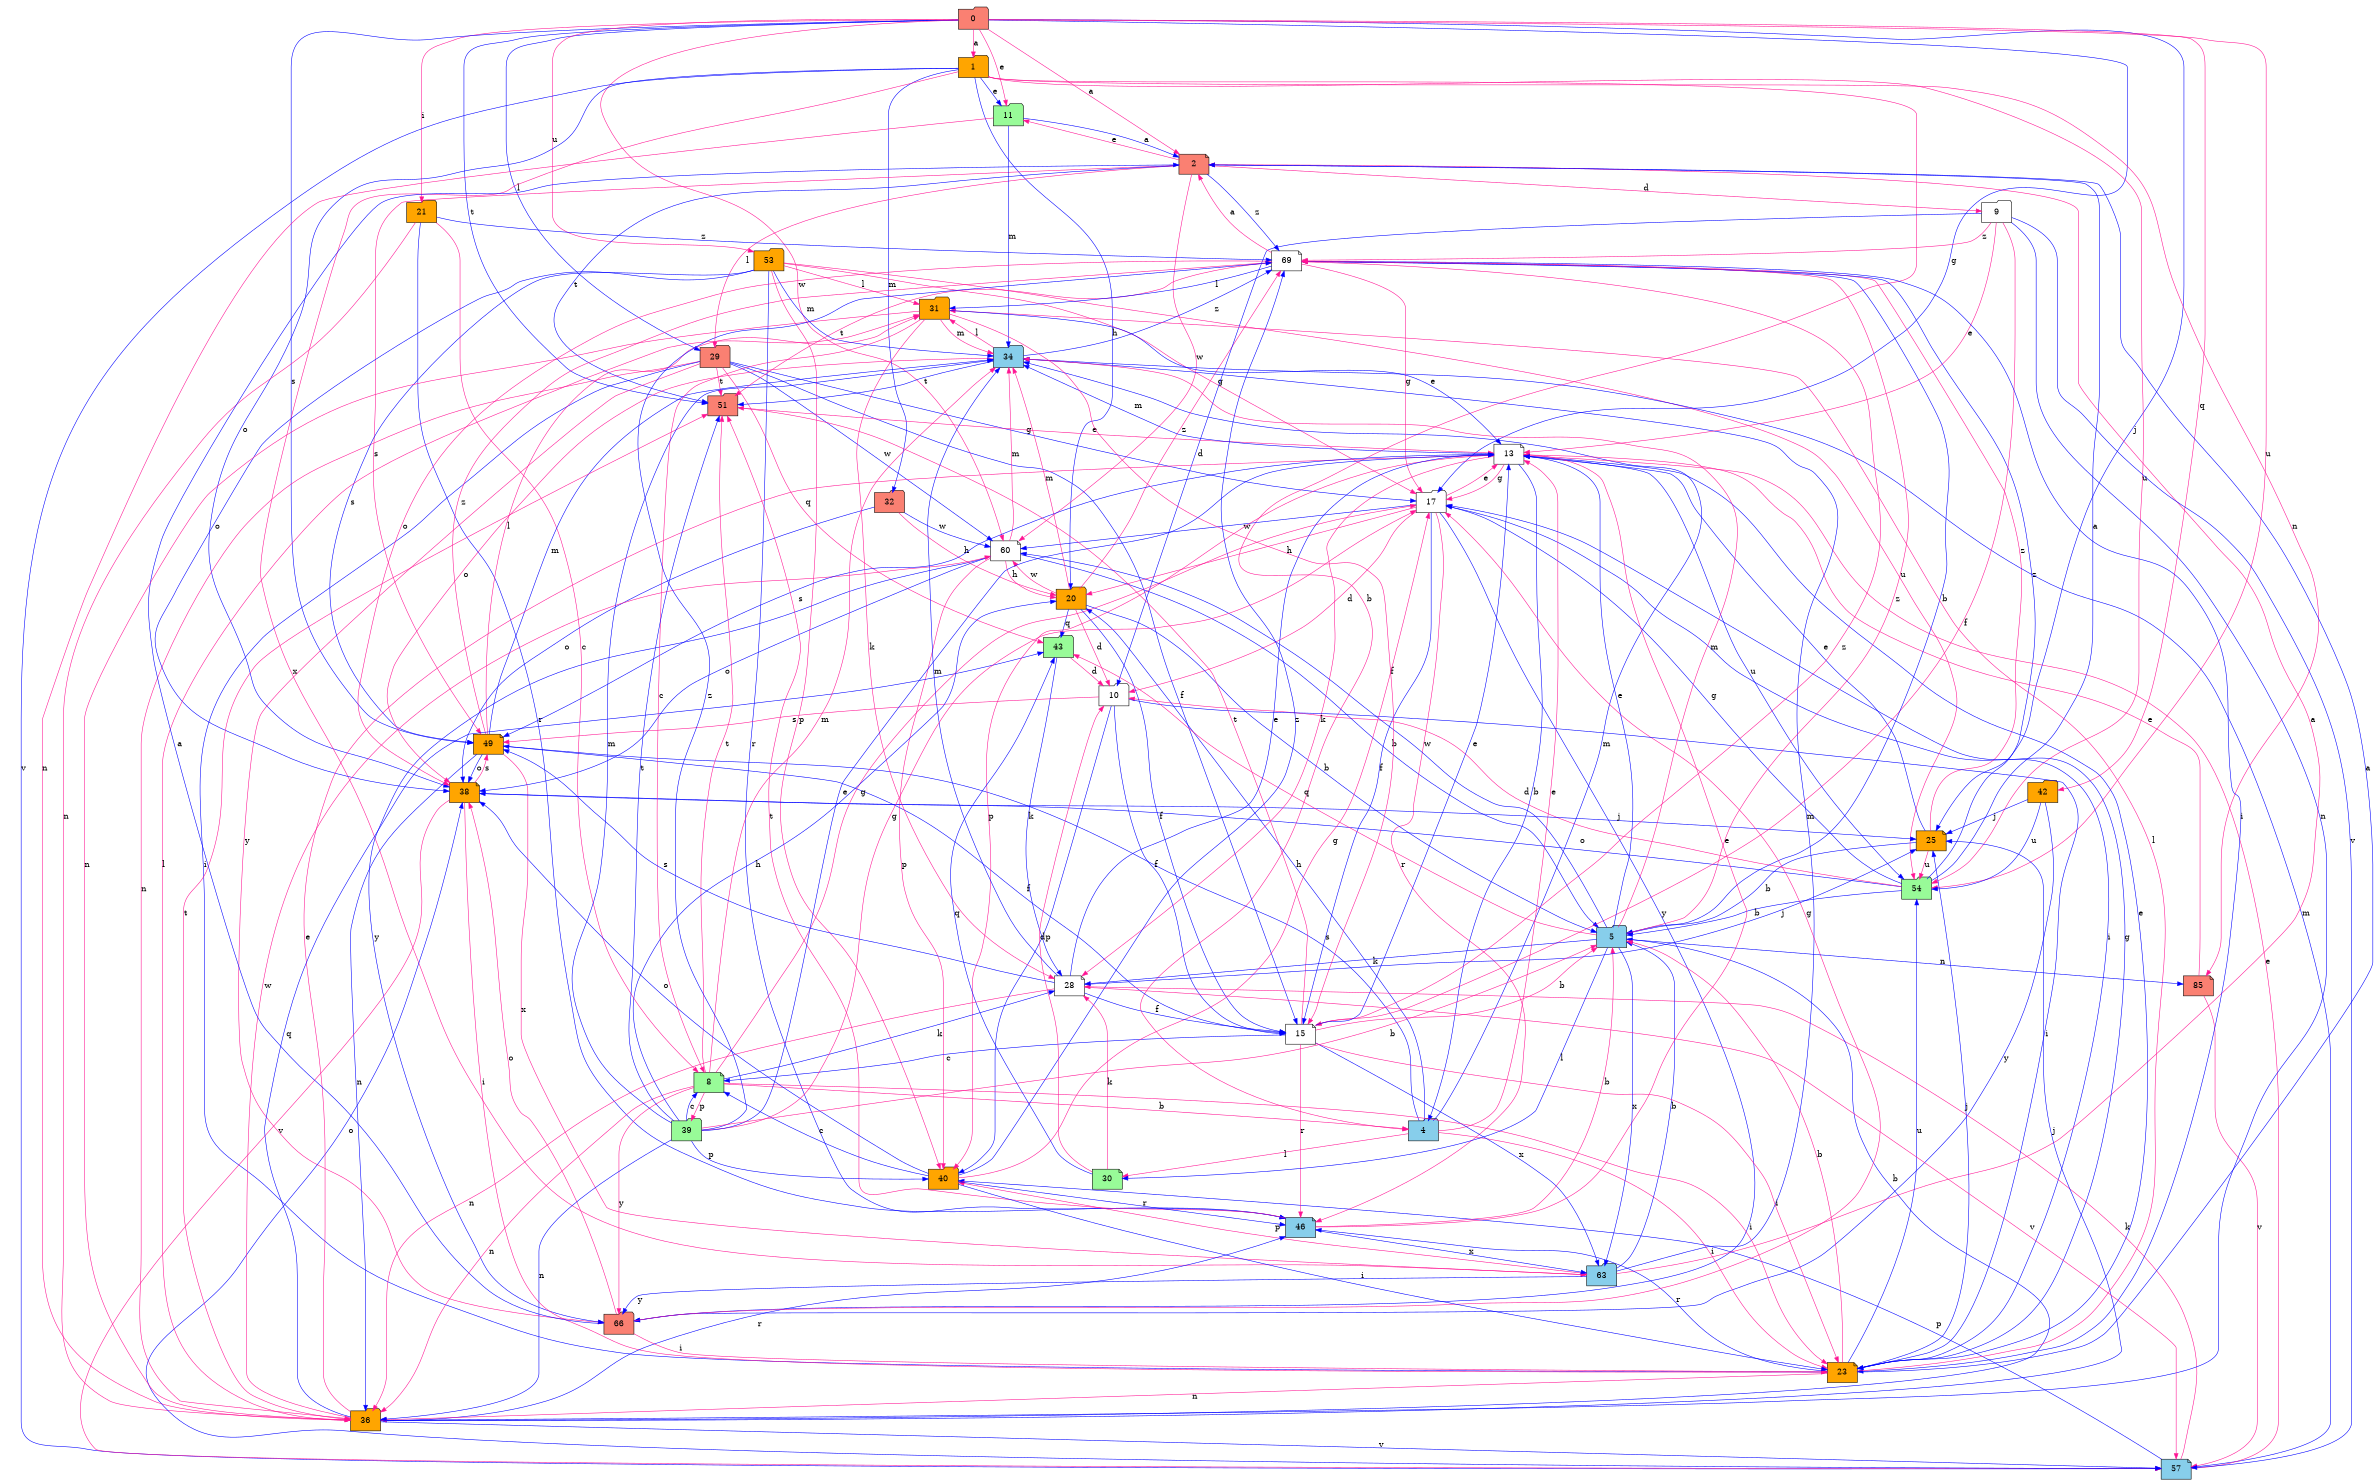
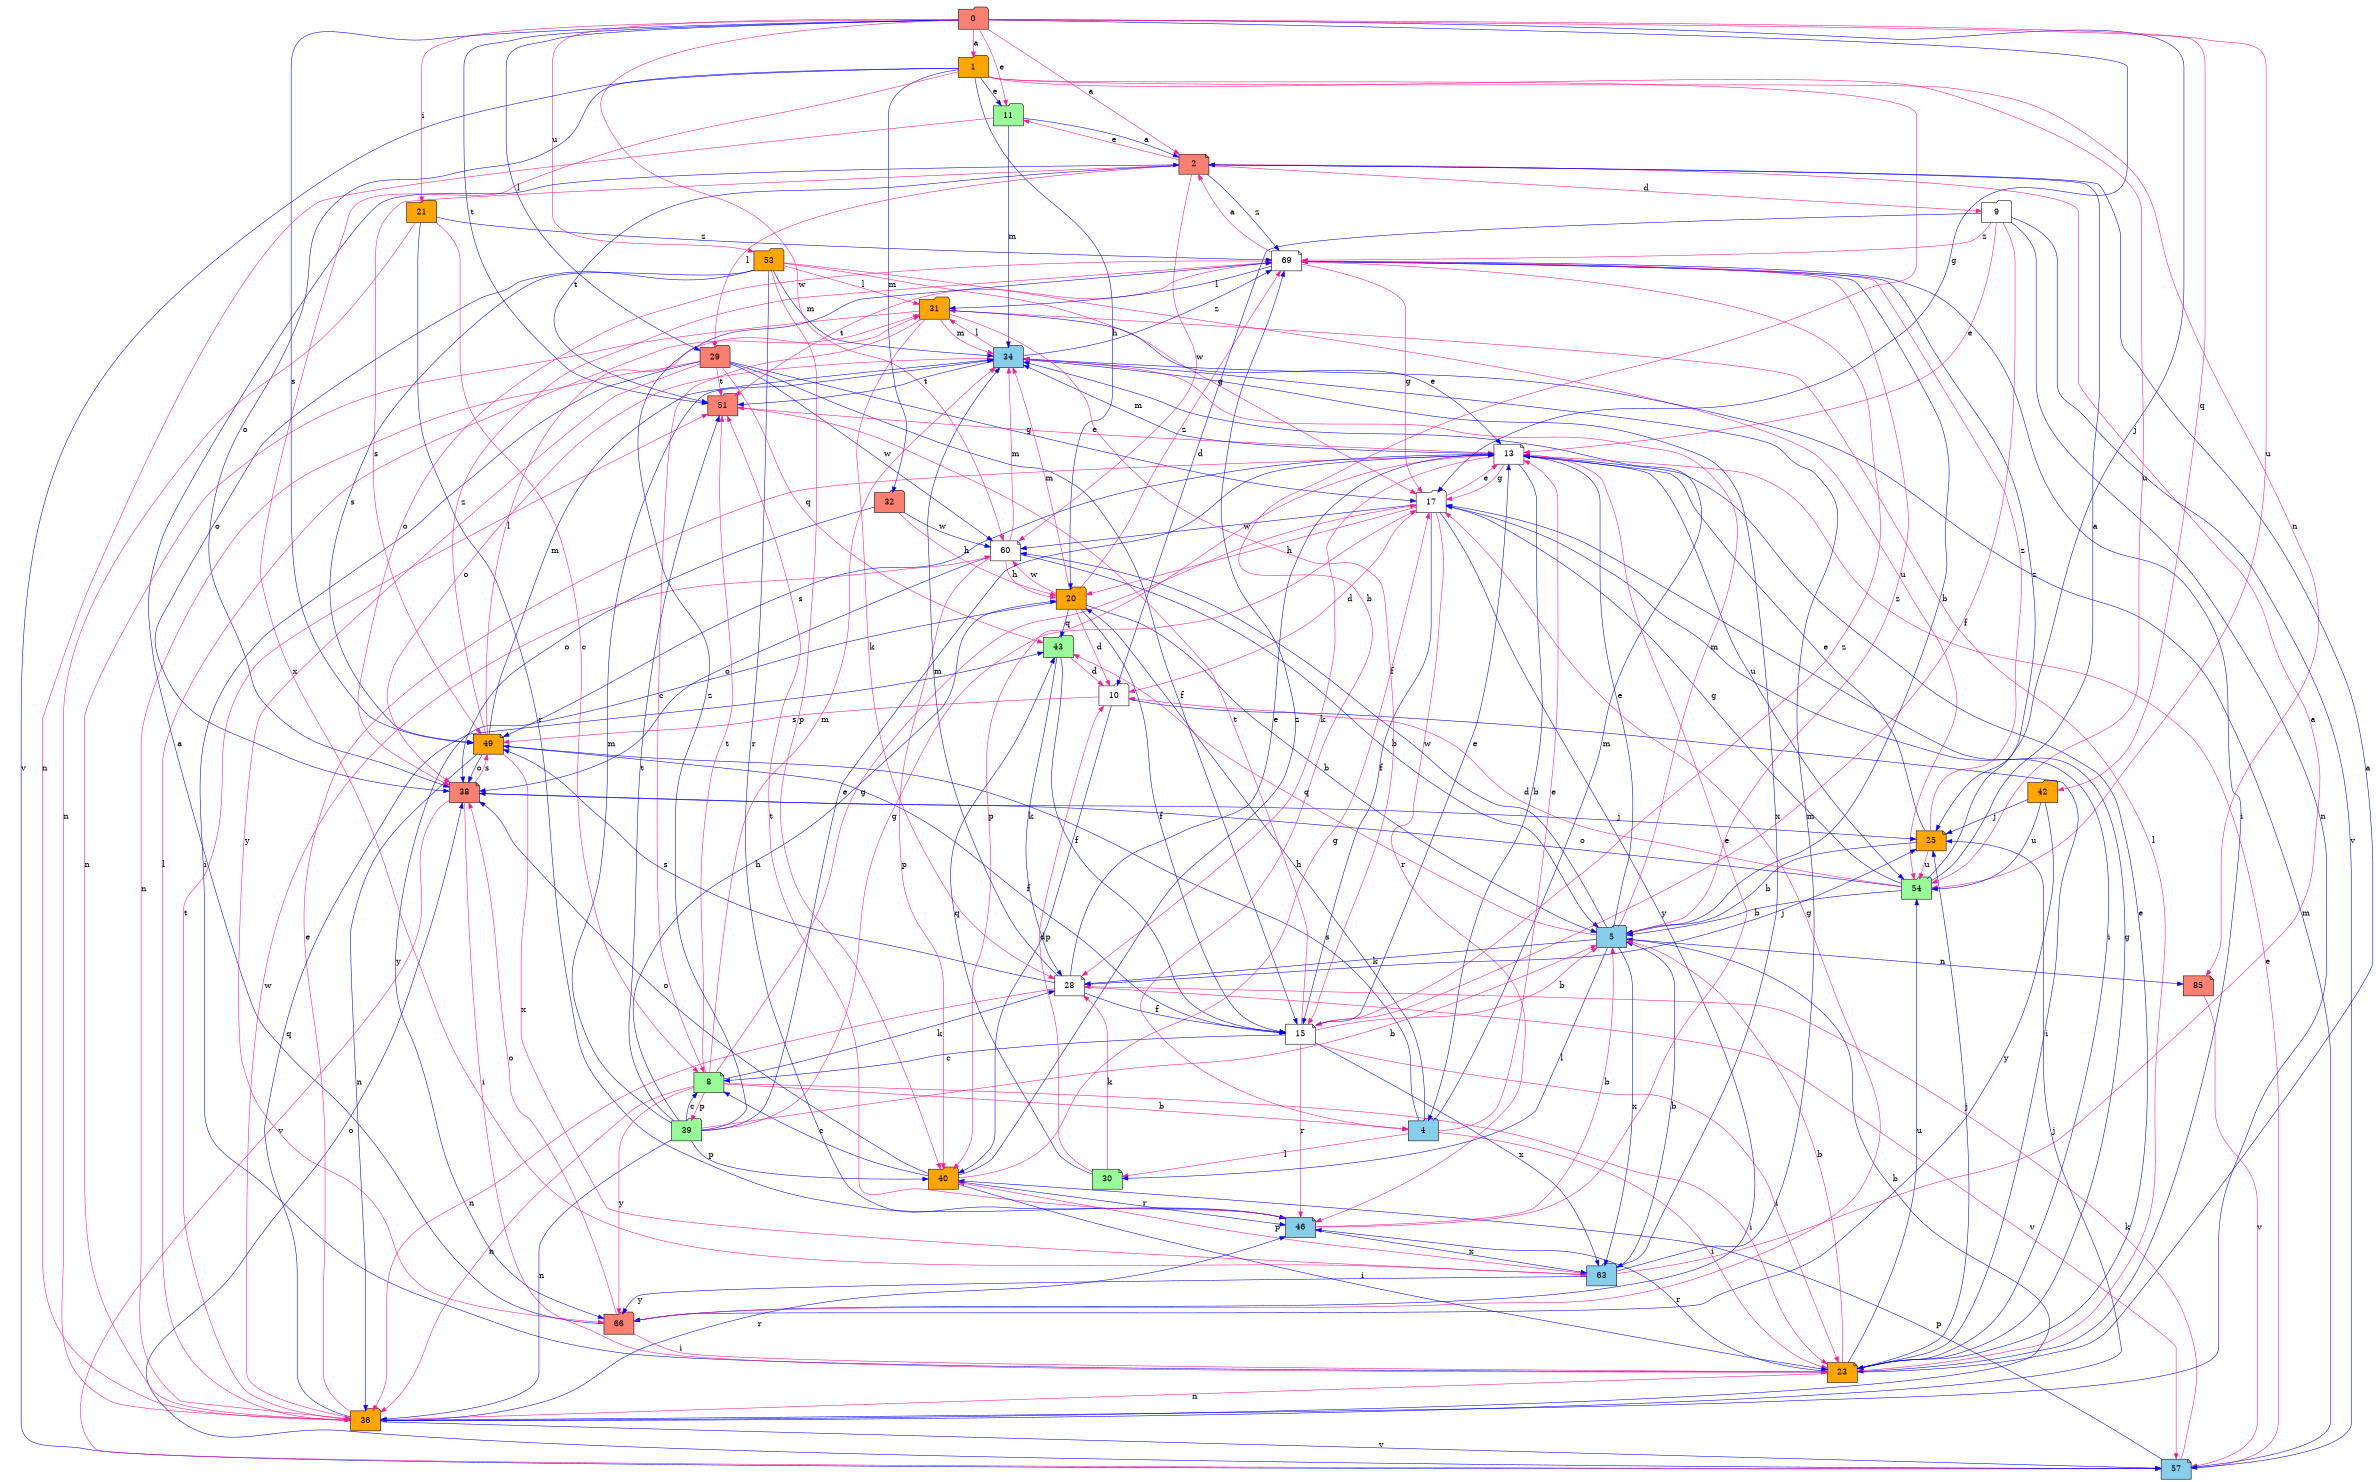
none -> (1747, 529)
(1966, 668) -> none
(402, 782) -> (445, 763)
(464, 793) -> (464, 793)
(1164, 885) -> (1105, 885)
